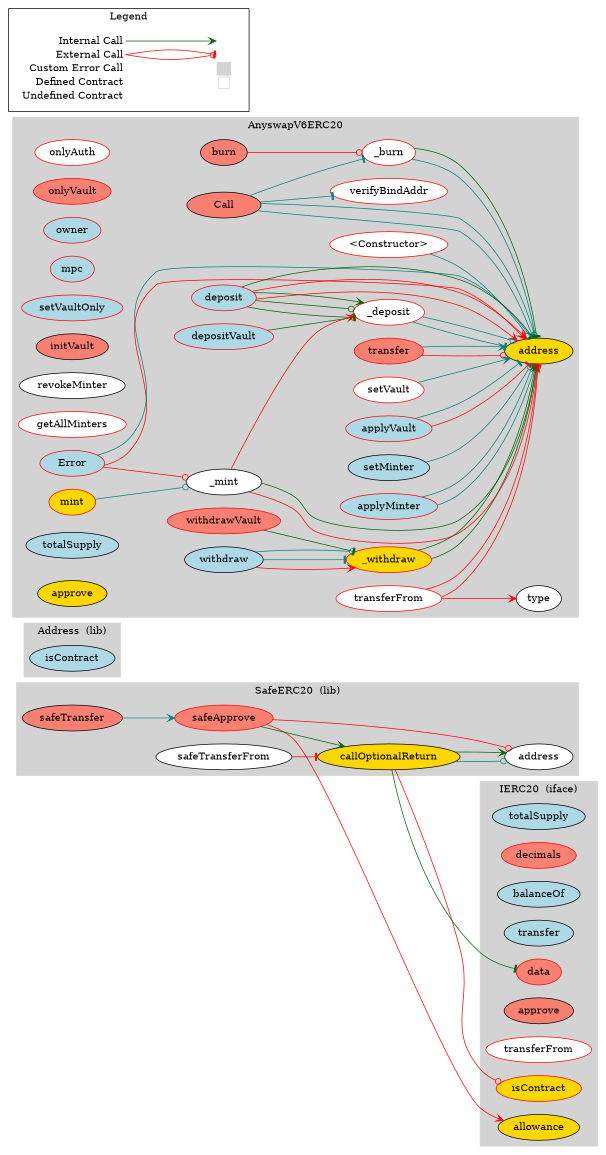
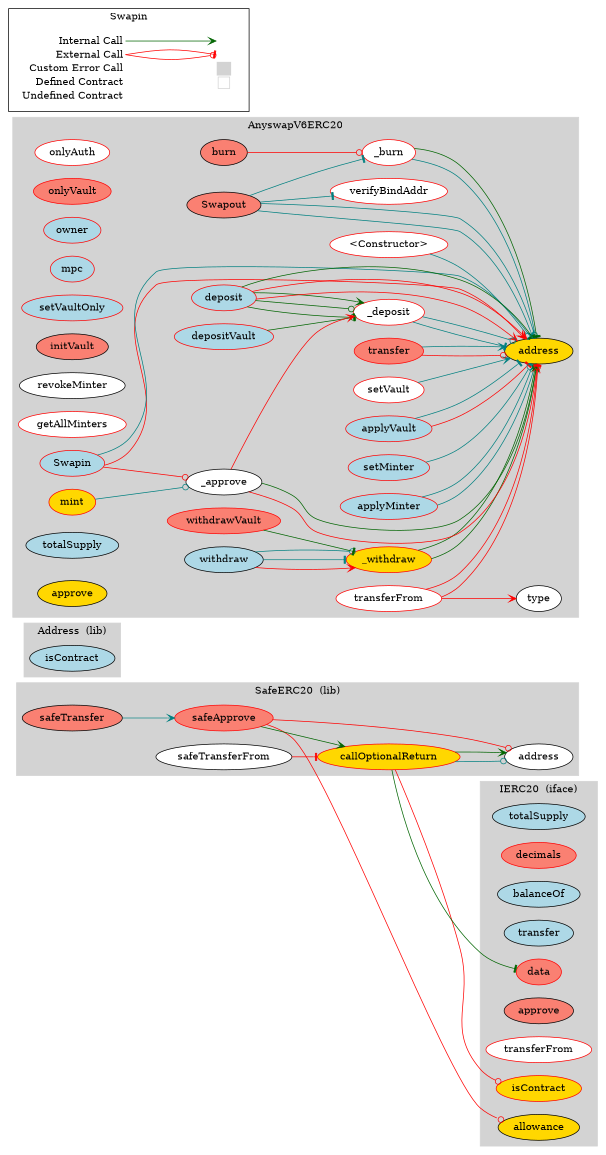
(129, 17) -> (129, 17)
(224, 205) -> (224, 205)
(72, 463) -> (72, 463)
(389, 468) -> (389, 468)
(224, 482) -> (224, 482)
(389, 757) -> (389, 757)
(384, 918) -> (384, 918)
